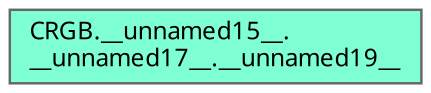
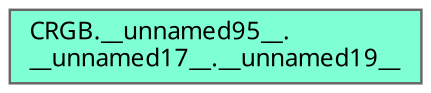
(216, 47) -> (216, 47)
